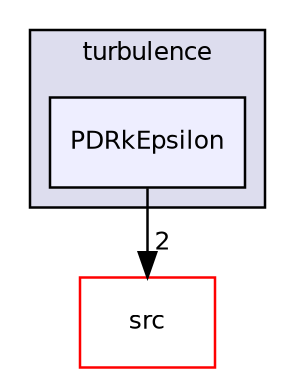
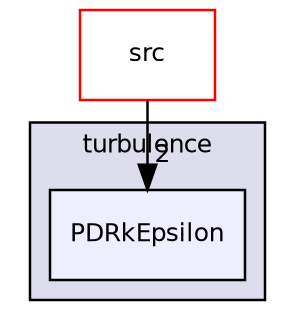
(148, 223) -> (148, 138)
